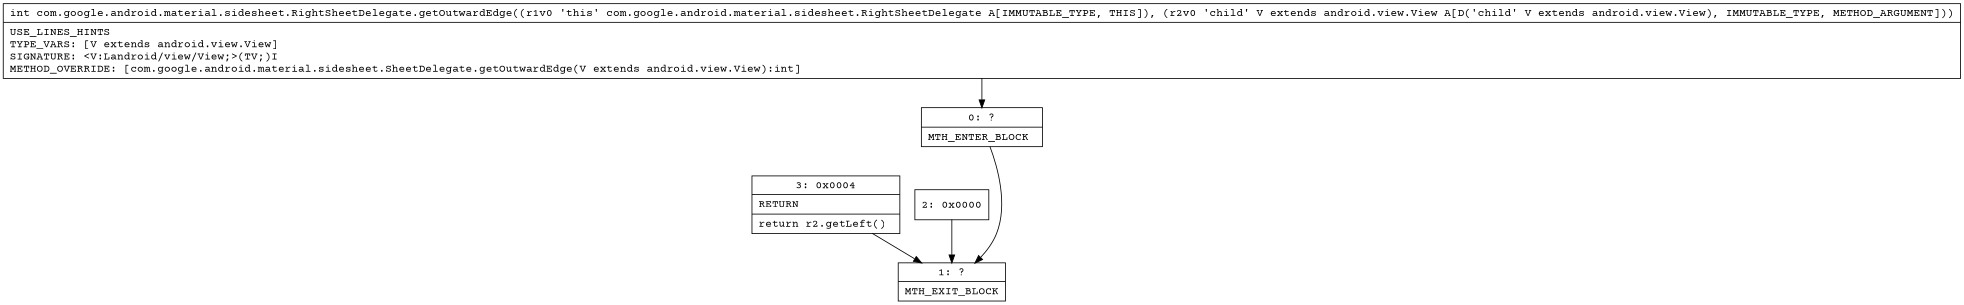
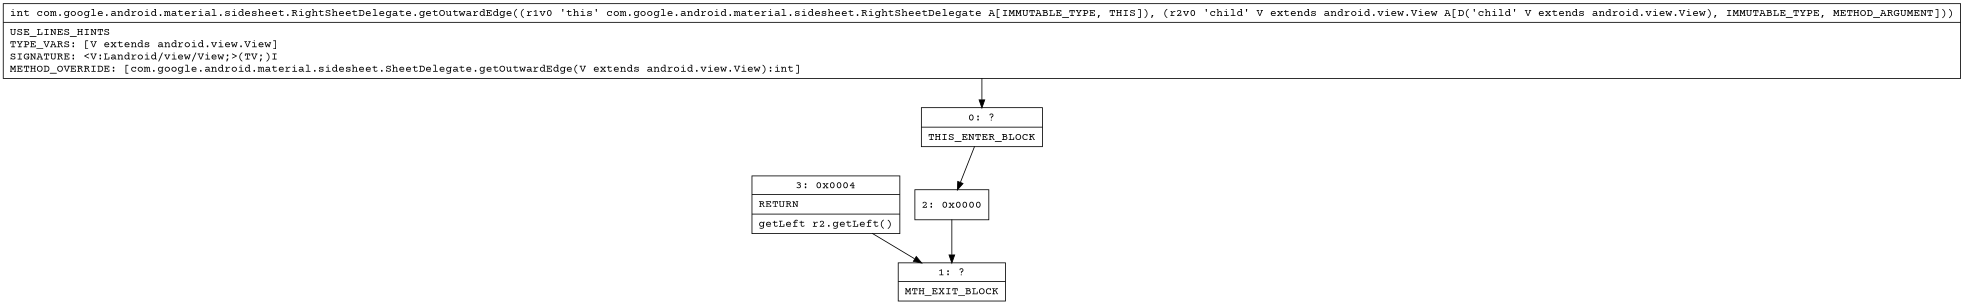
(978, 136) -> (982, 136)
(1002, 204) -> (968, 164)
(822, 223) -> (826, 223)
